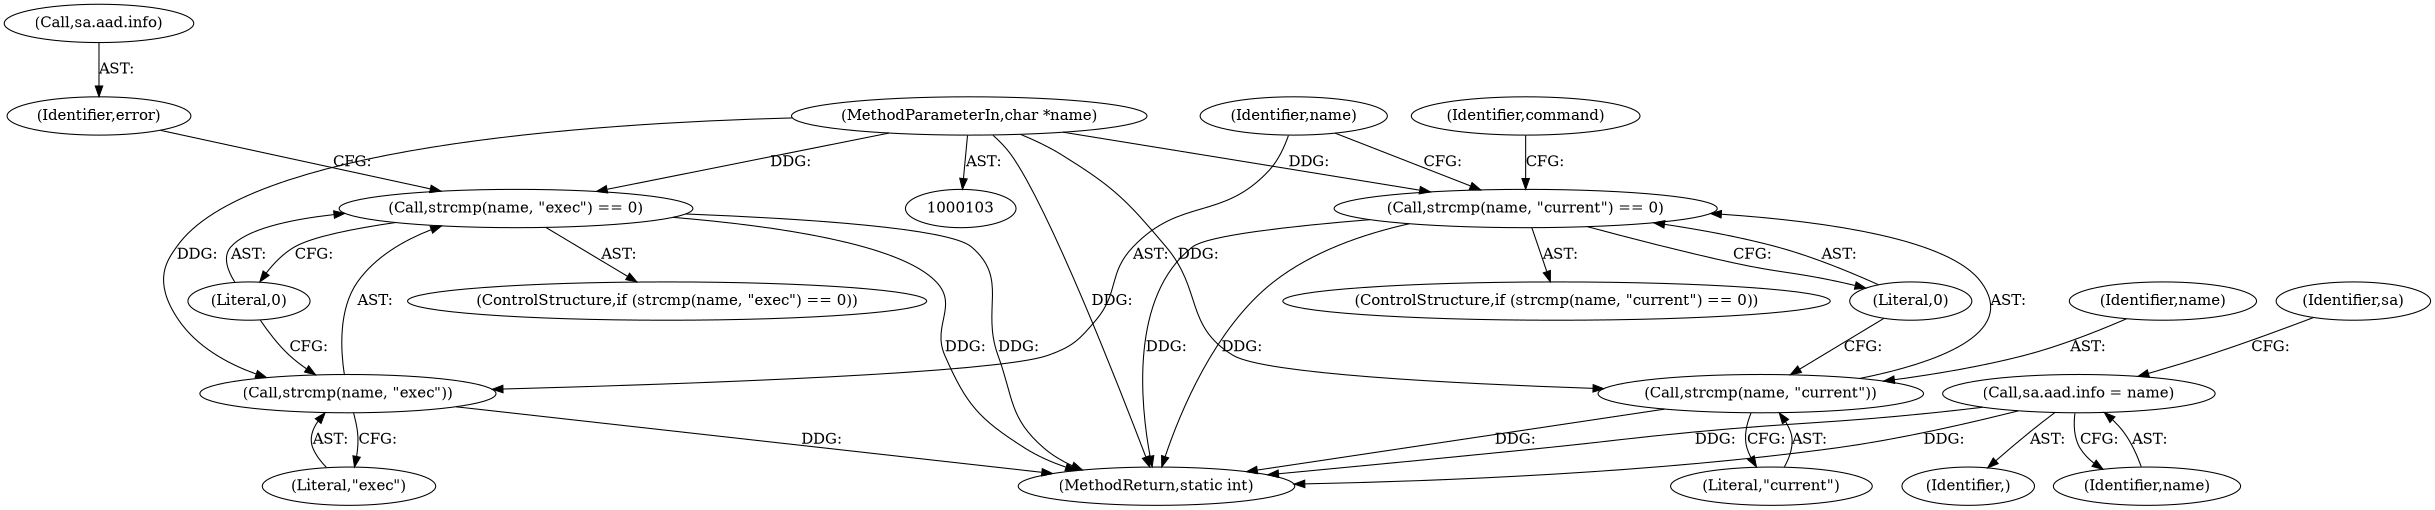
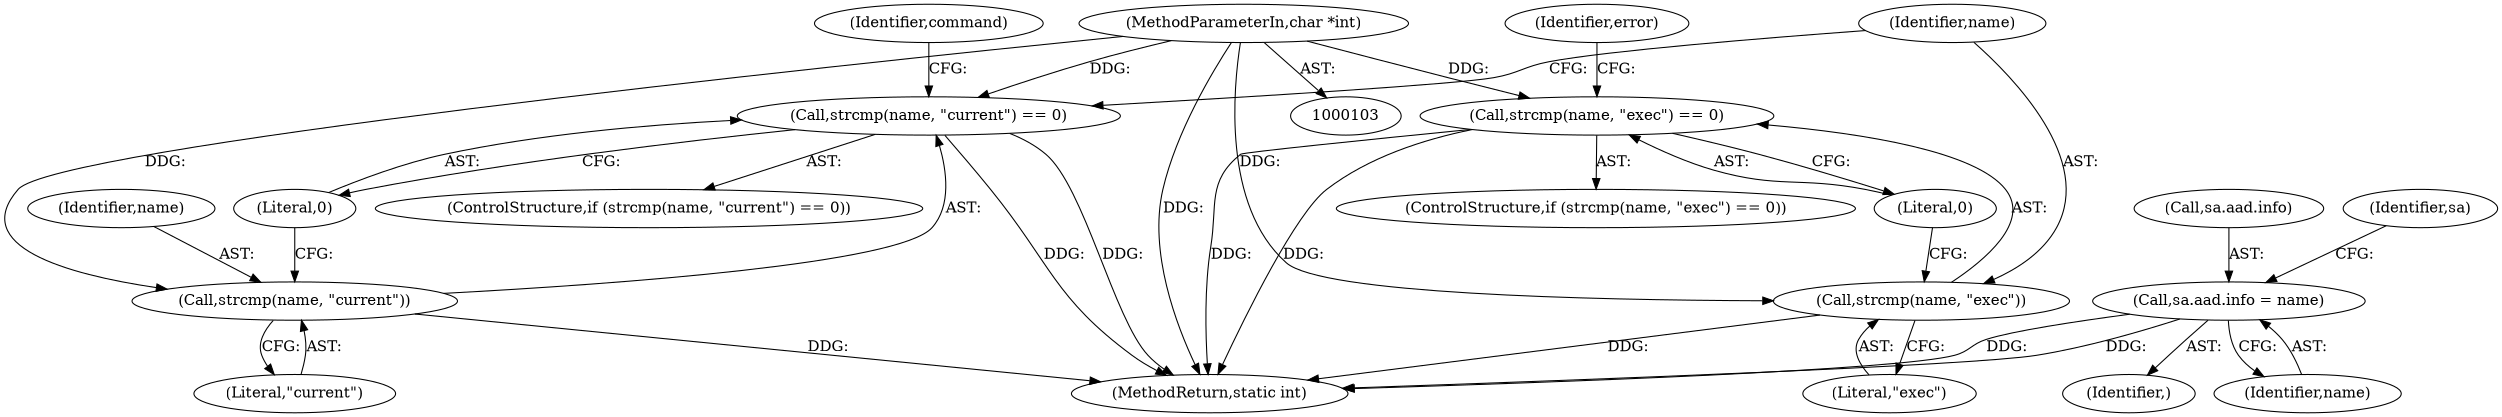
(99, 64) -> (2229, 249)
(969, 116) -> (1244, 23)
